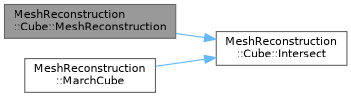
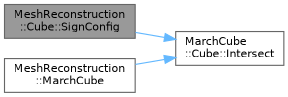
(90, 21) -> (70, 21)
(282, 48) -> (230, 48)
